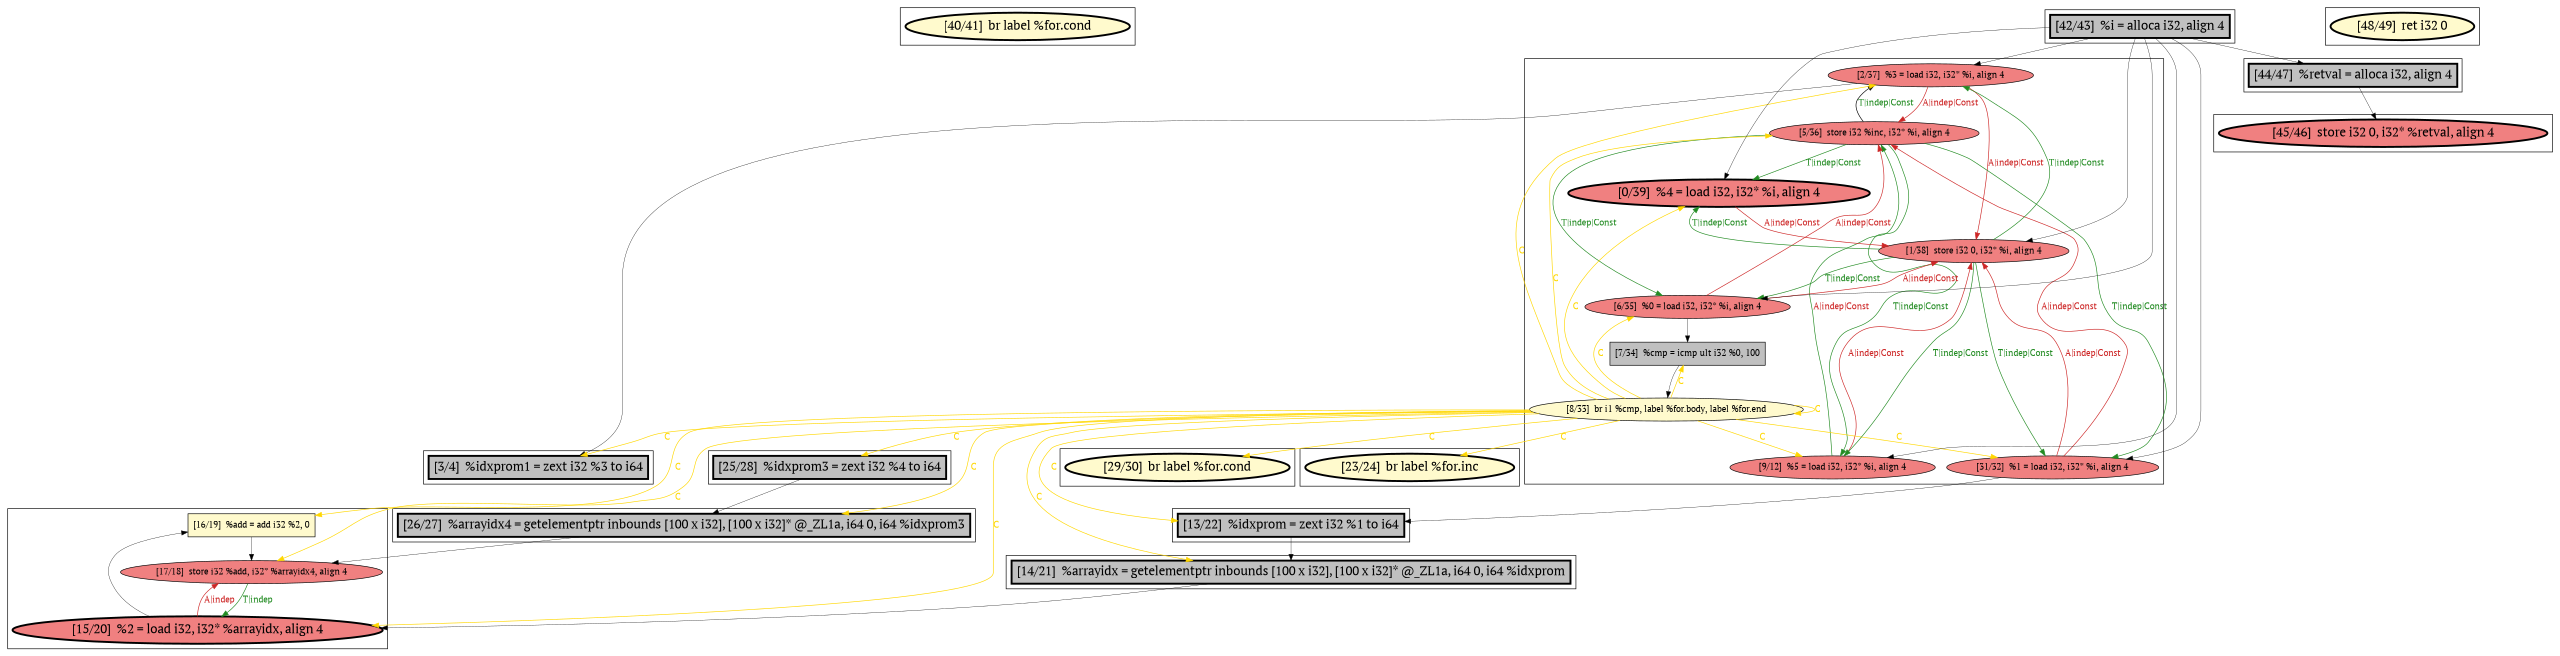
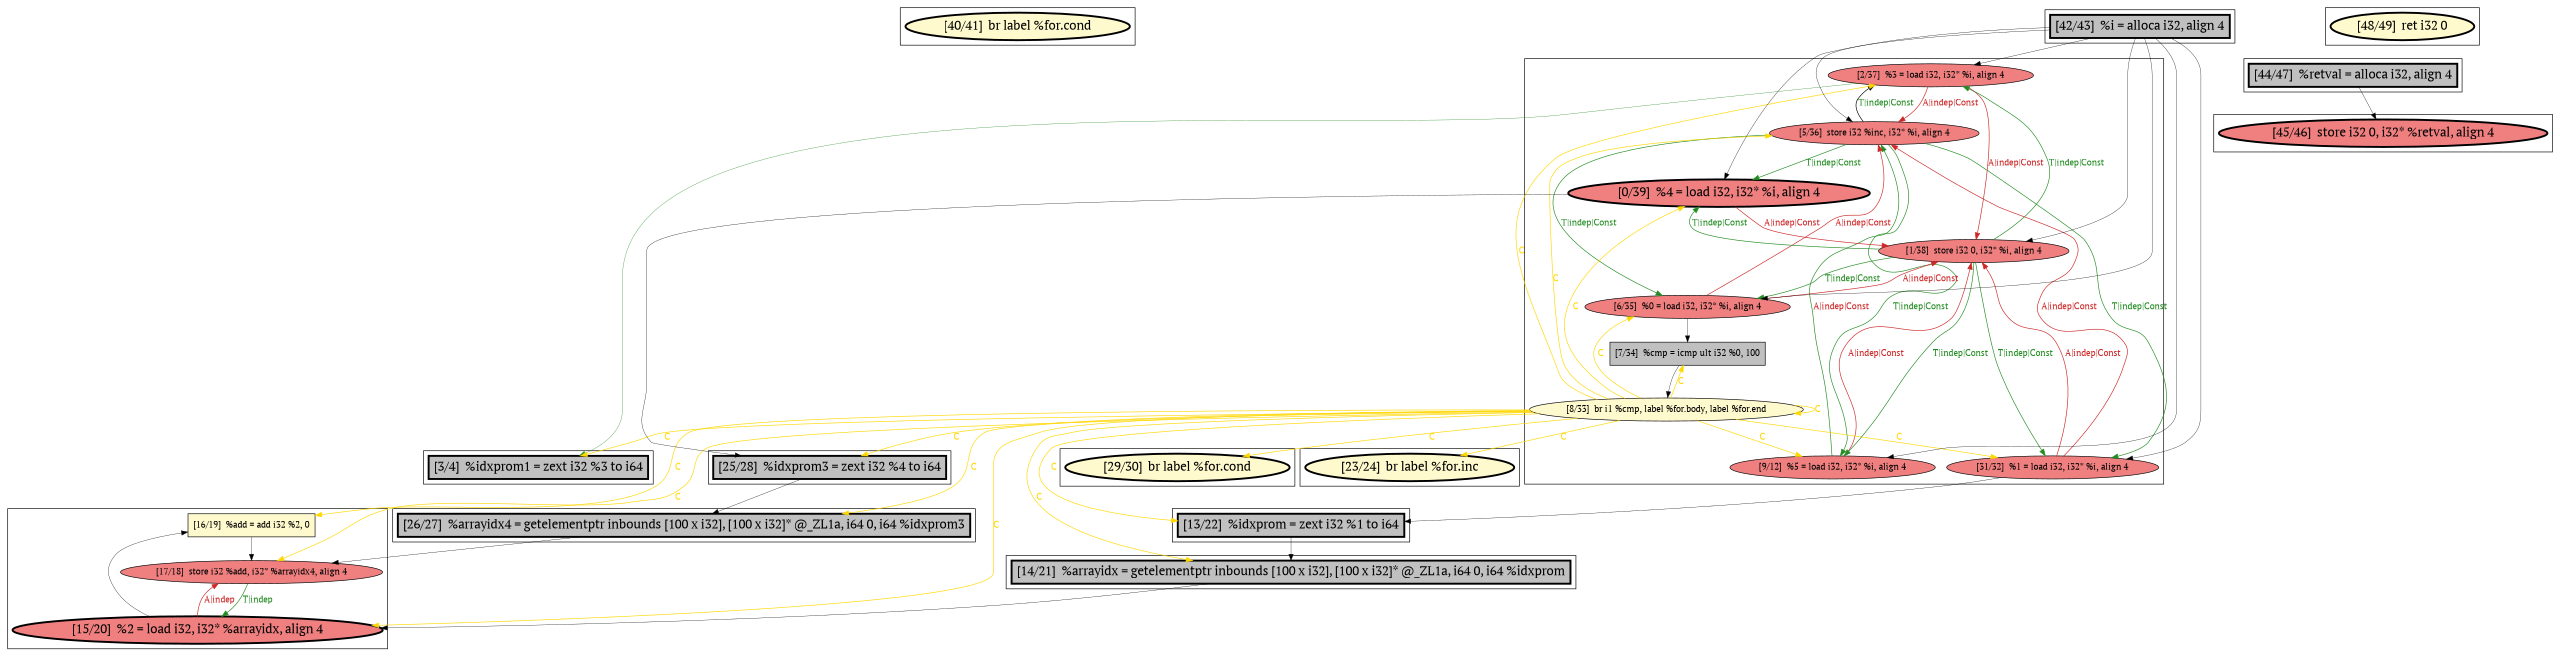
(2243, 50) -> (1899, 41)
(1116, 123) -> (1116, 123)
none -> (965, 207)
